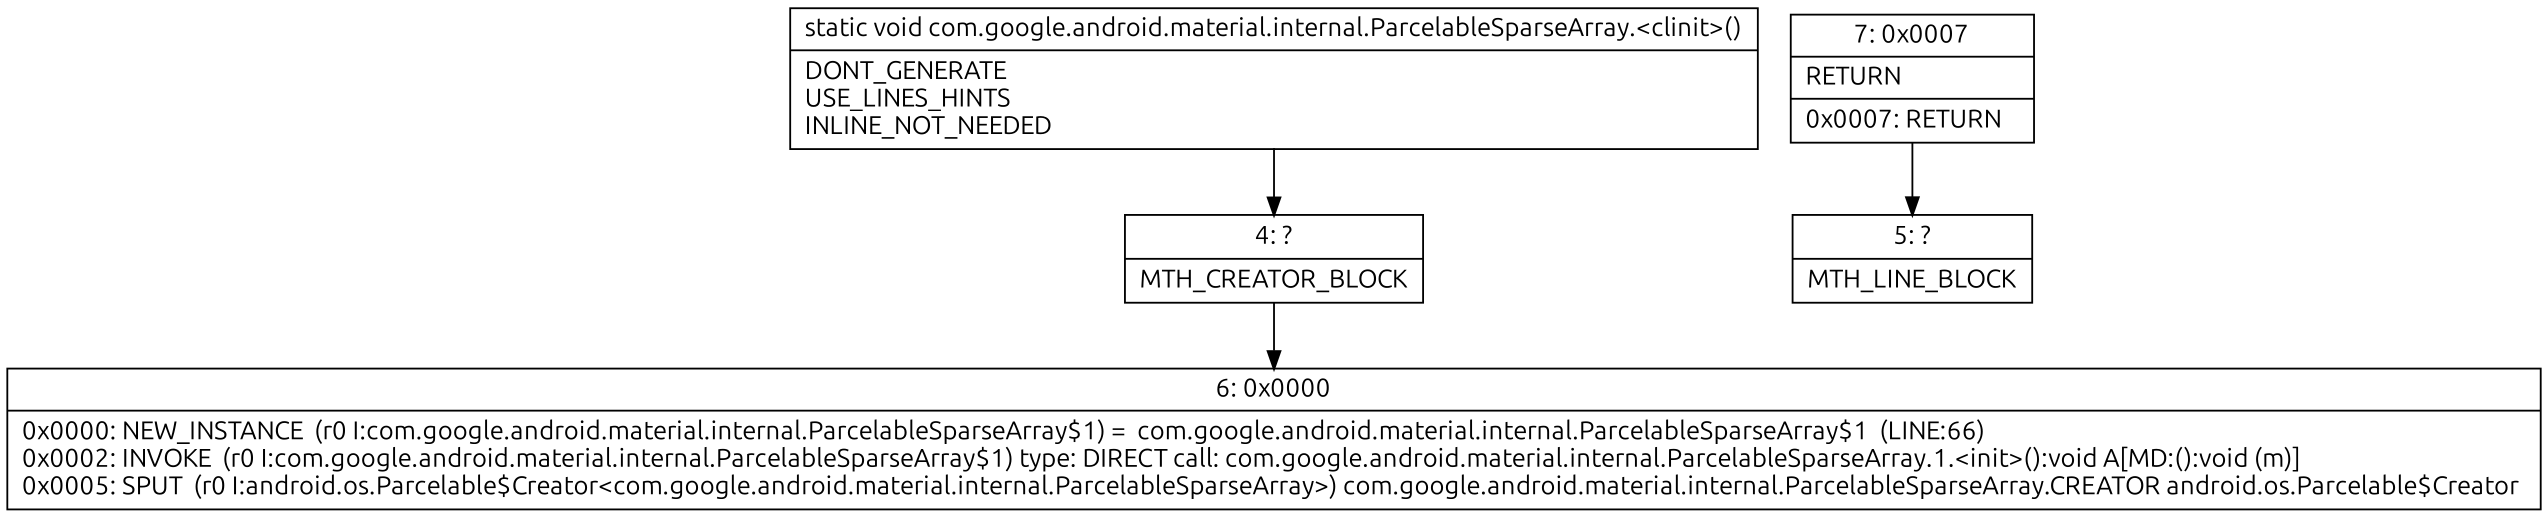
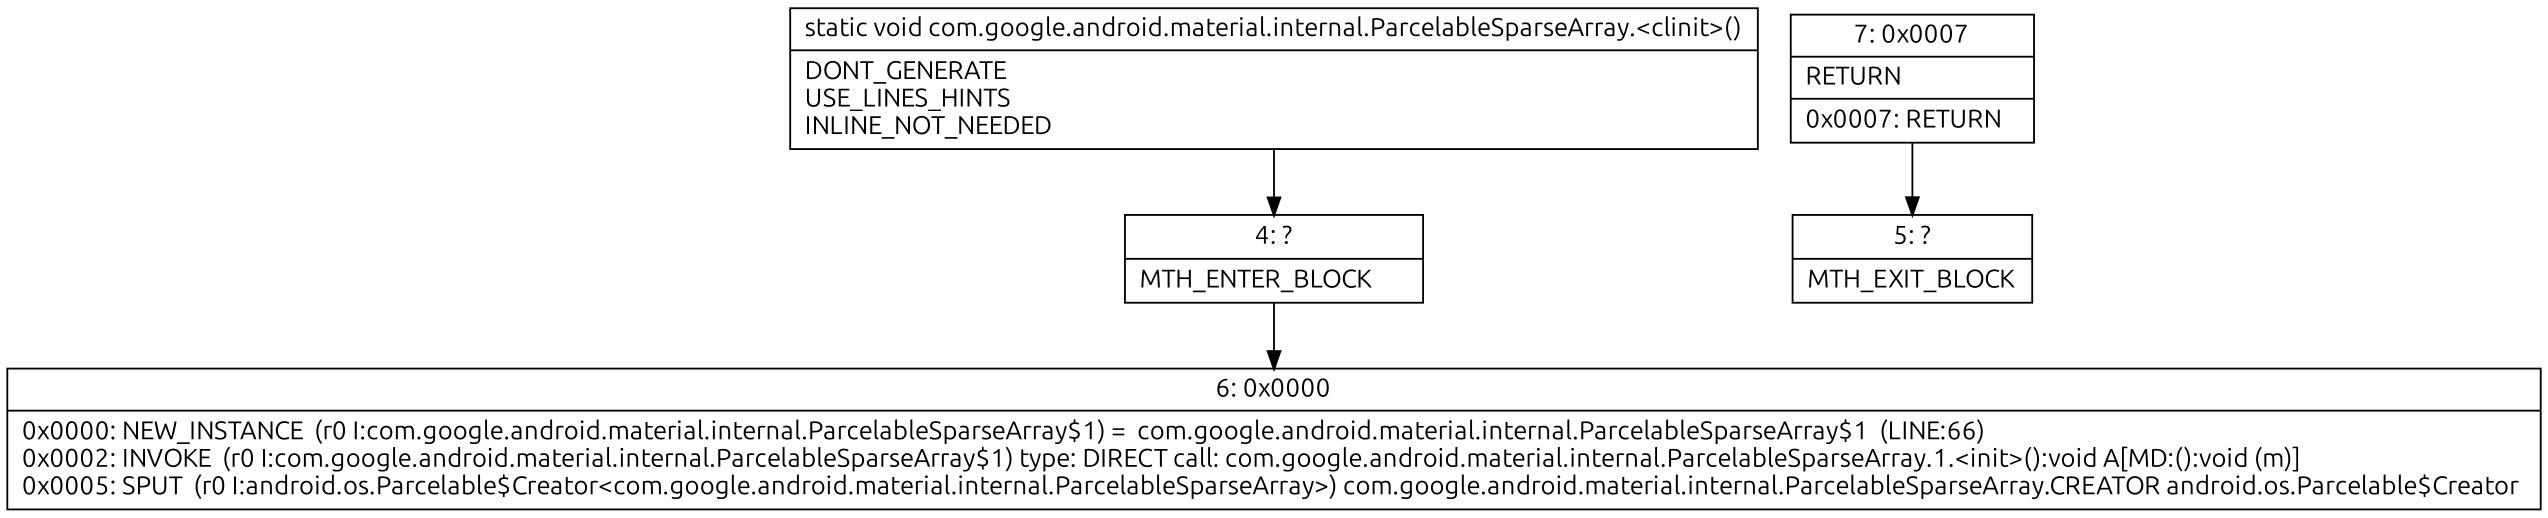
(1274, 280) -> (1256, 280)
(1912, 280) -> (1911, 280)
